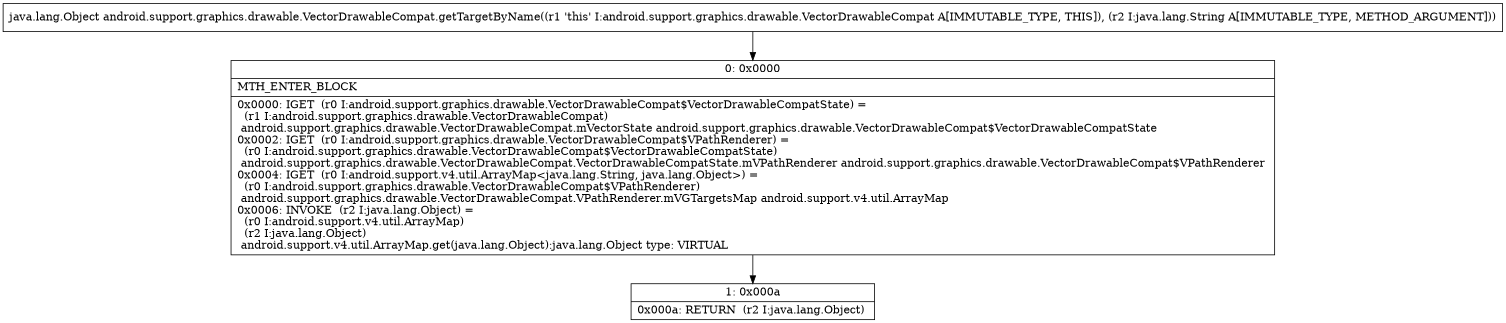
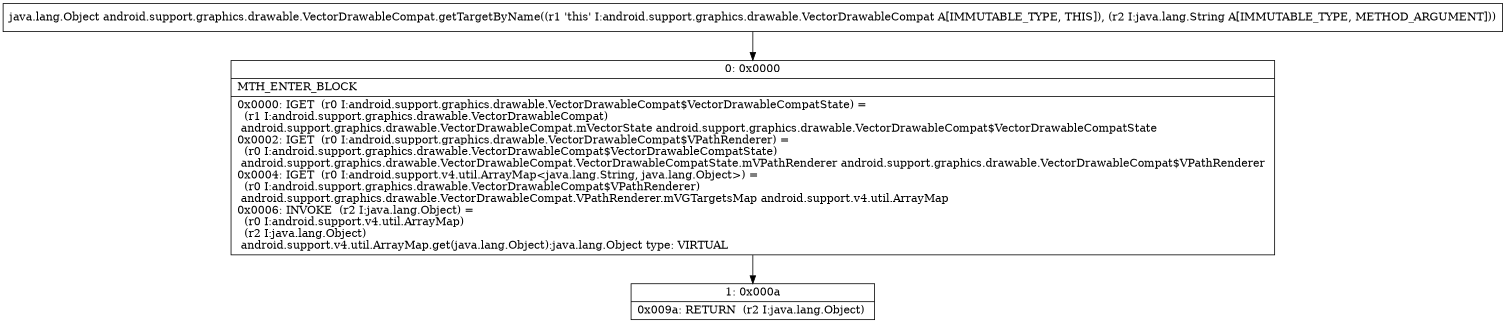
(753, 310) -> (753, 310)
